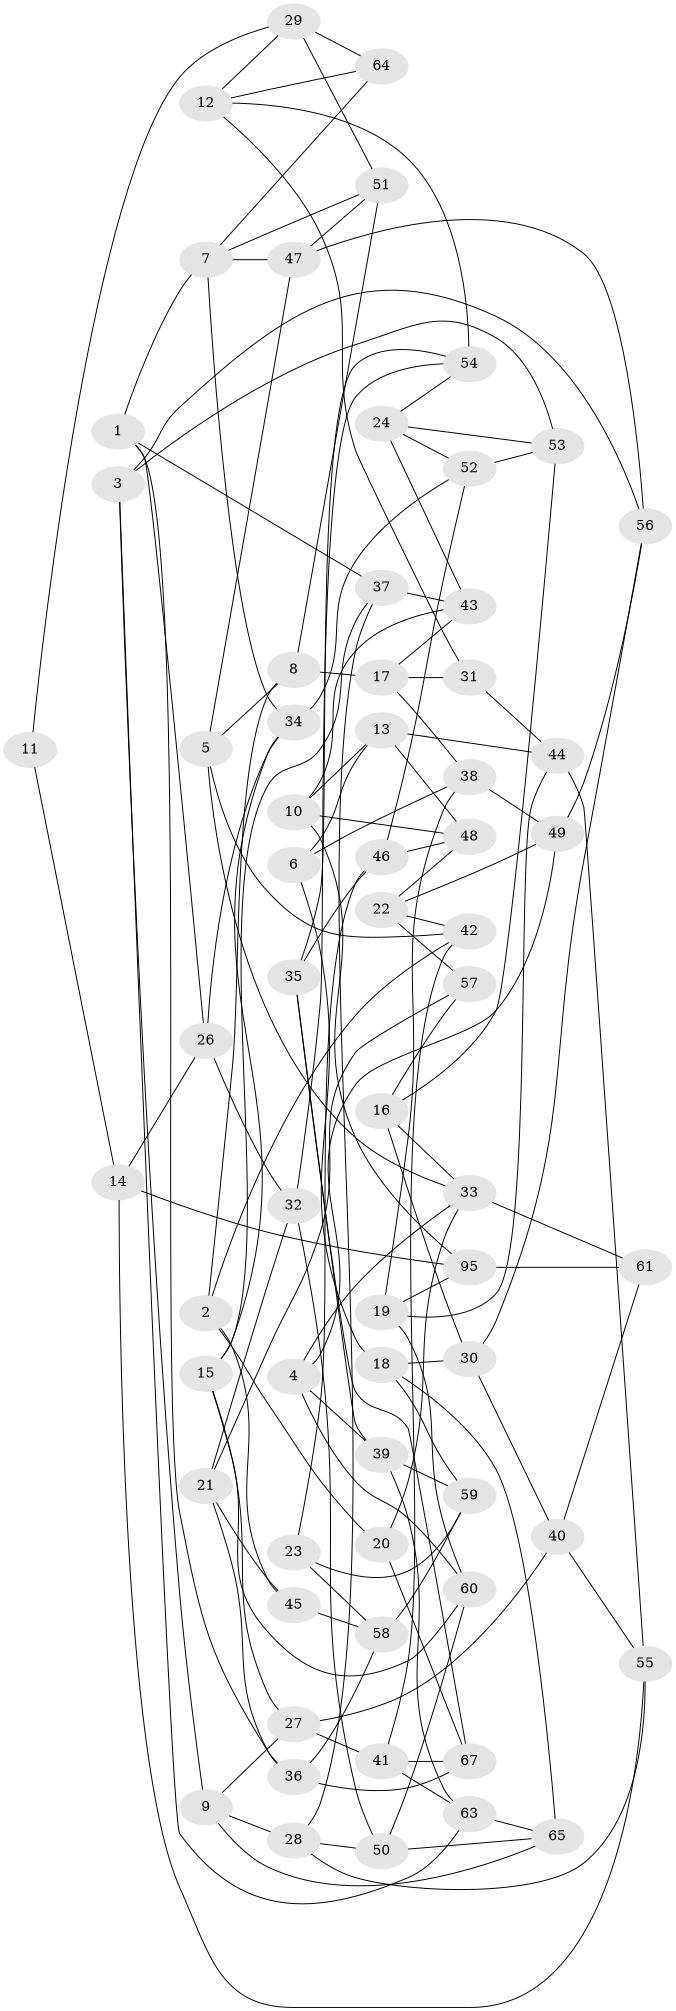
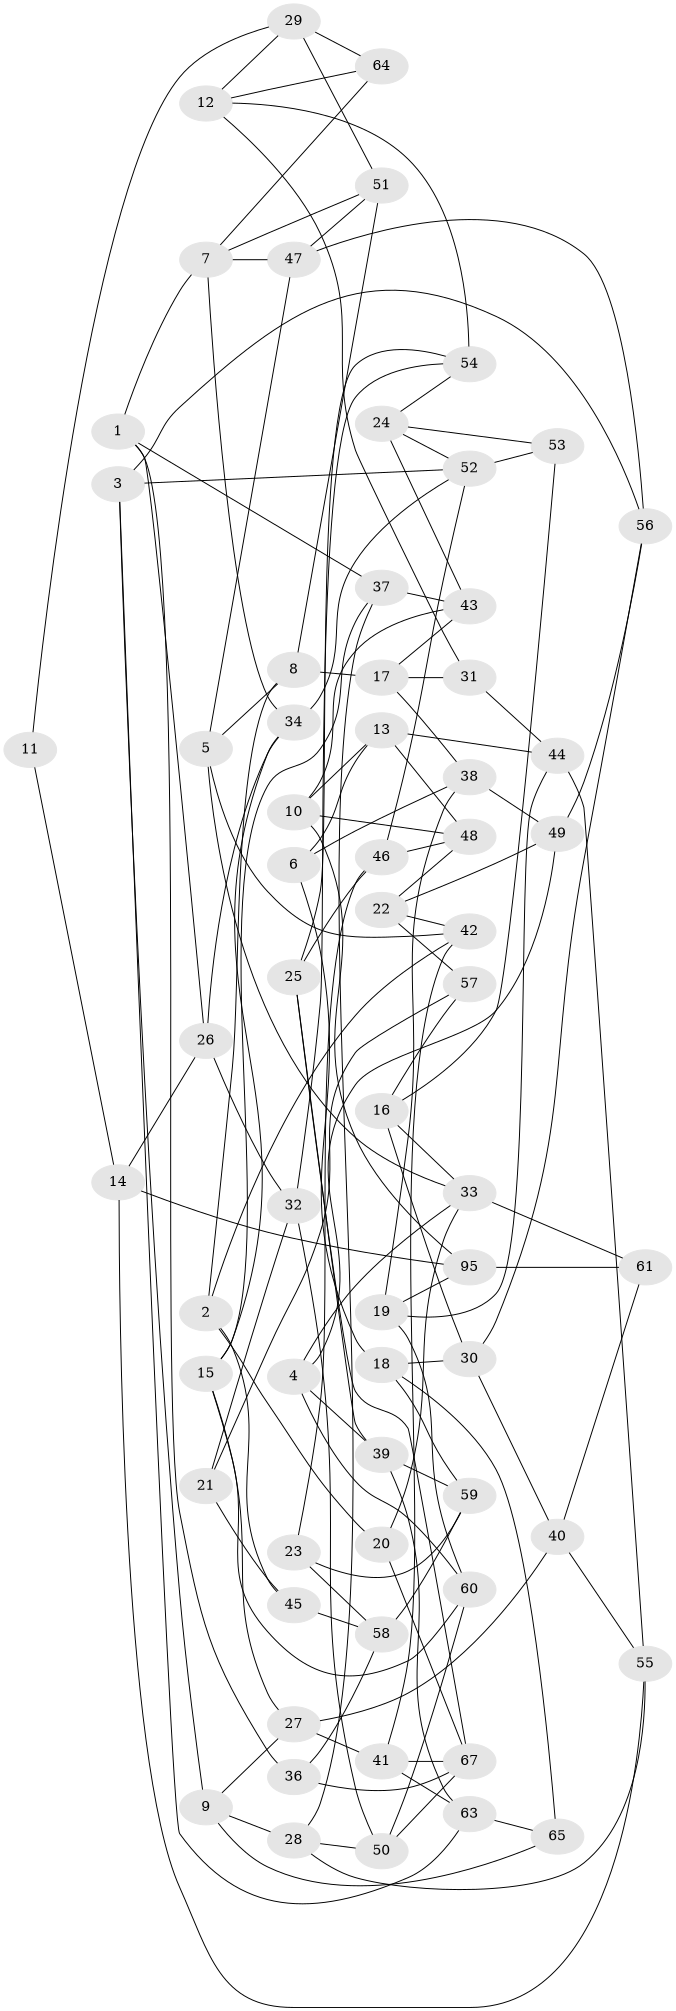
(369, 340) -> (294, 476)
(294, 977) -> (294, 977)
(242, 1635) -> none
(470, 1844) -> (426, 1806)
